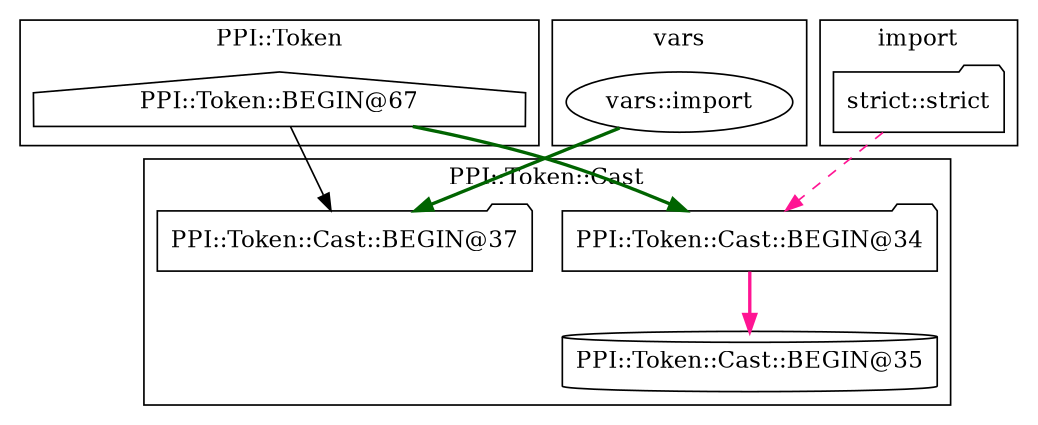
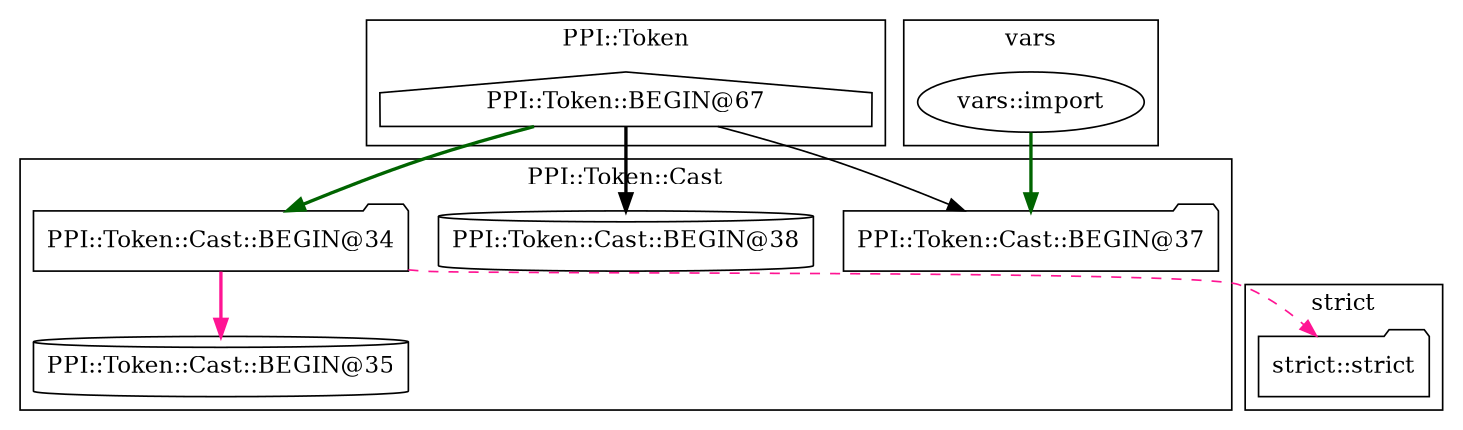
(919, 39) -> (1344, 304)
(837, 170) -> (862, 274)
none -> (626, 241)
